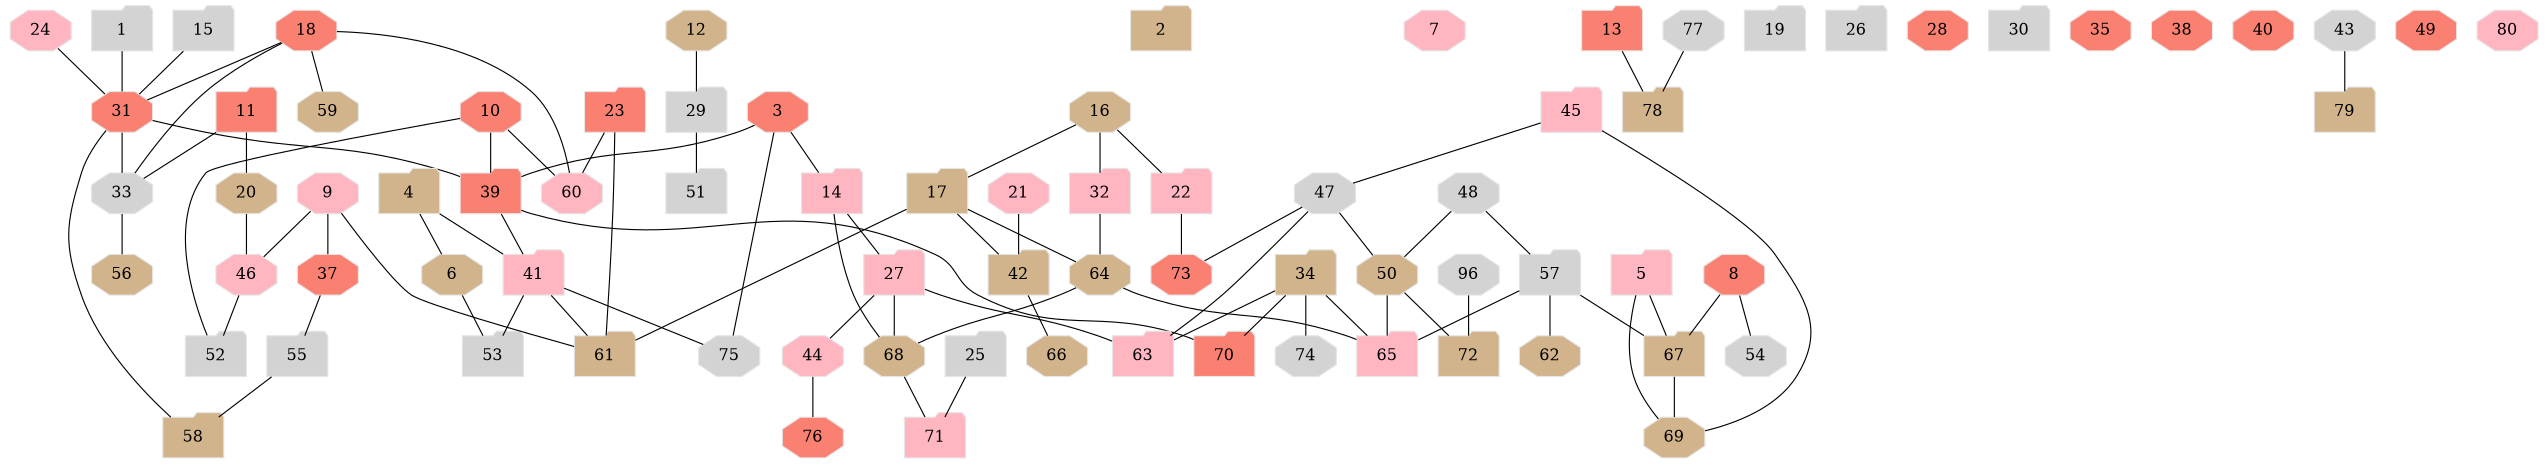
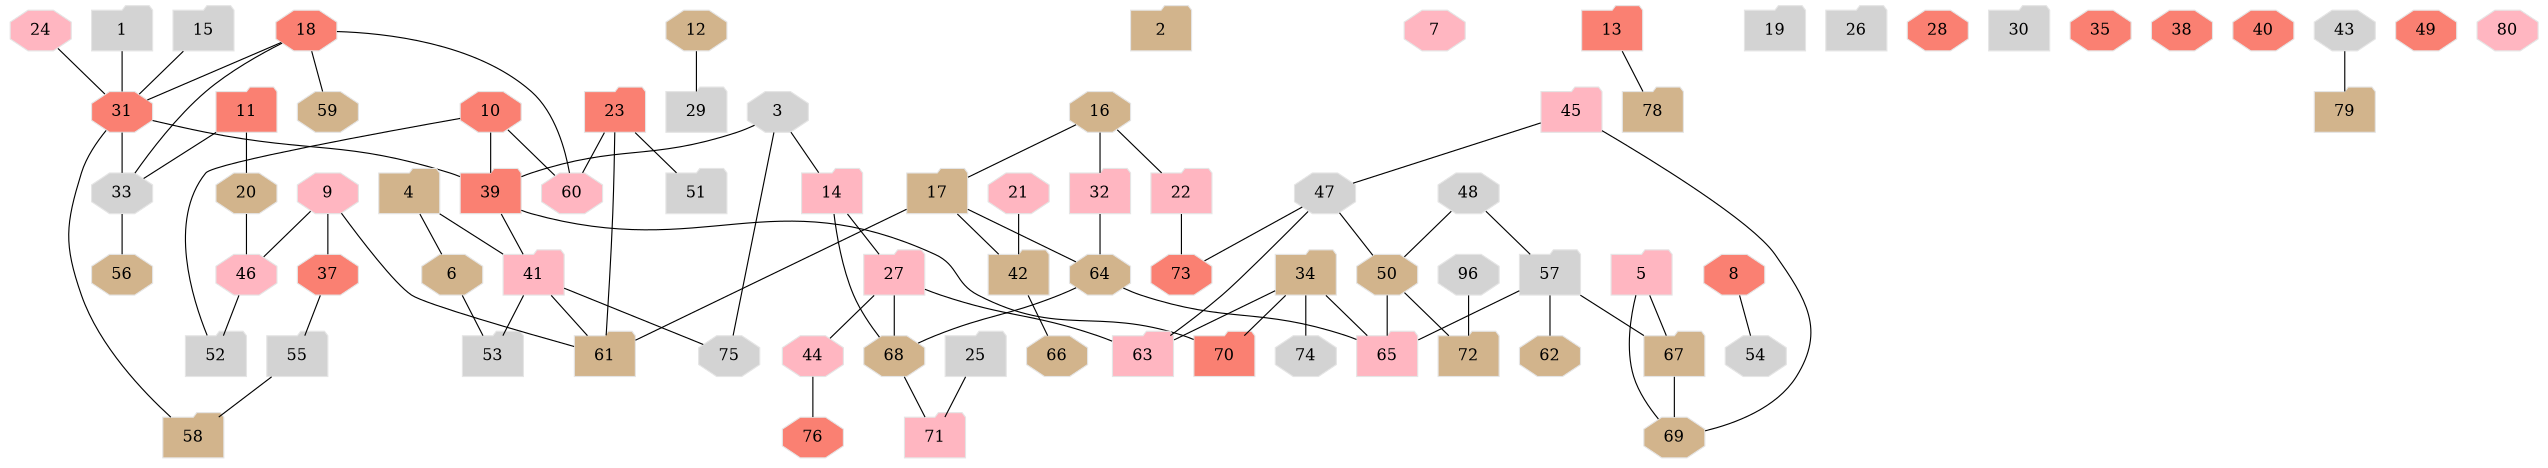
(1694, 31) -> none
(778, 112) -> (778, 112)
(696, 153) -> (660, 157)
(1705, 315) -> none
